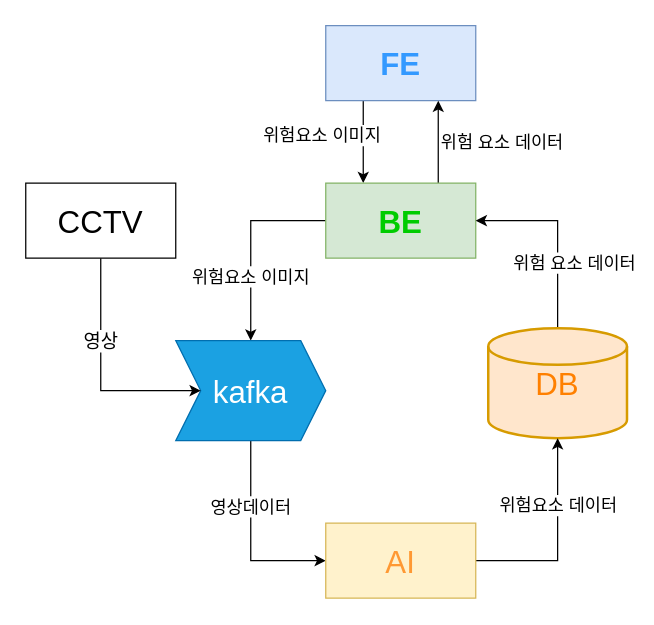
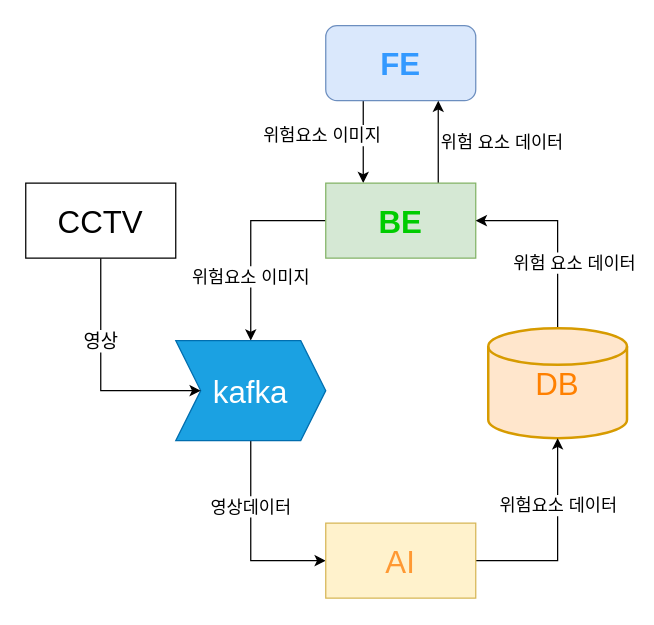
(401, 63) -> (401, 63)
